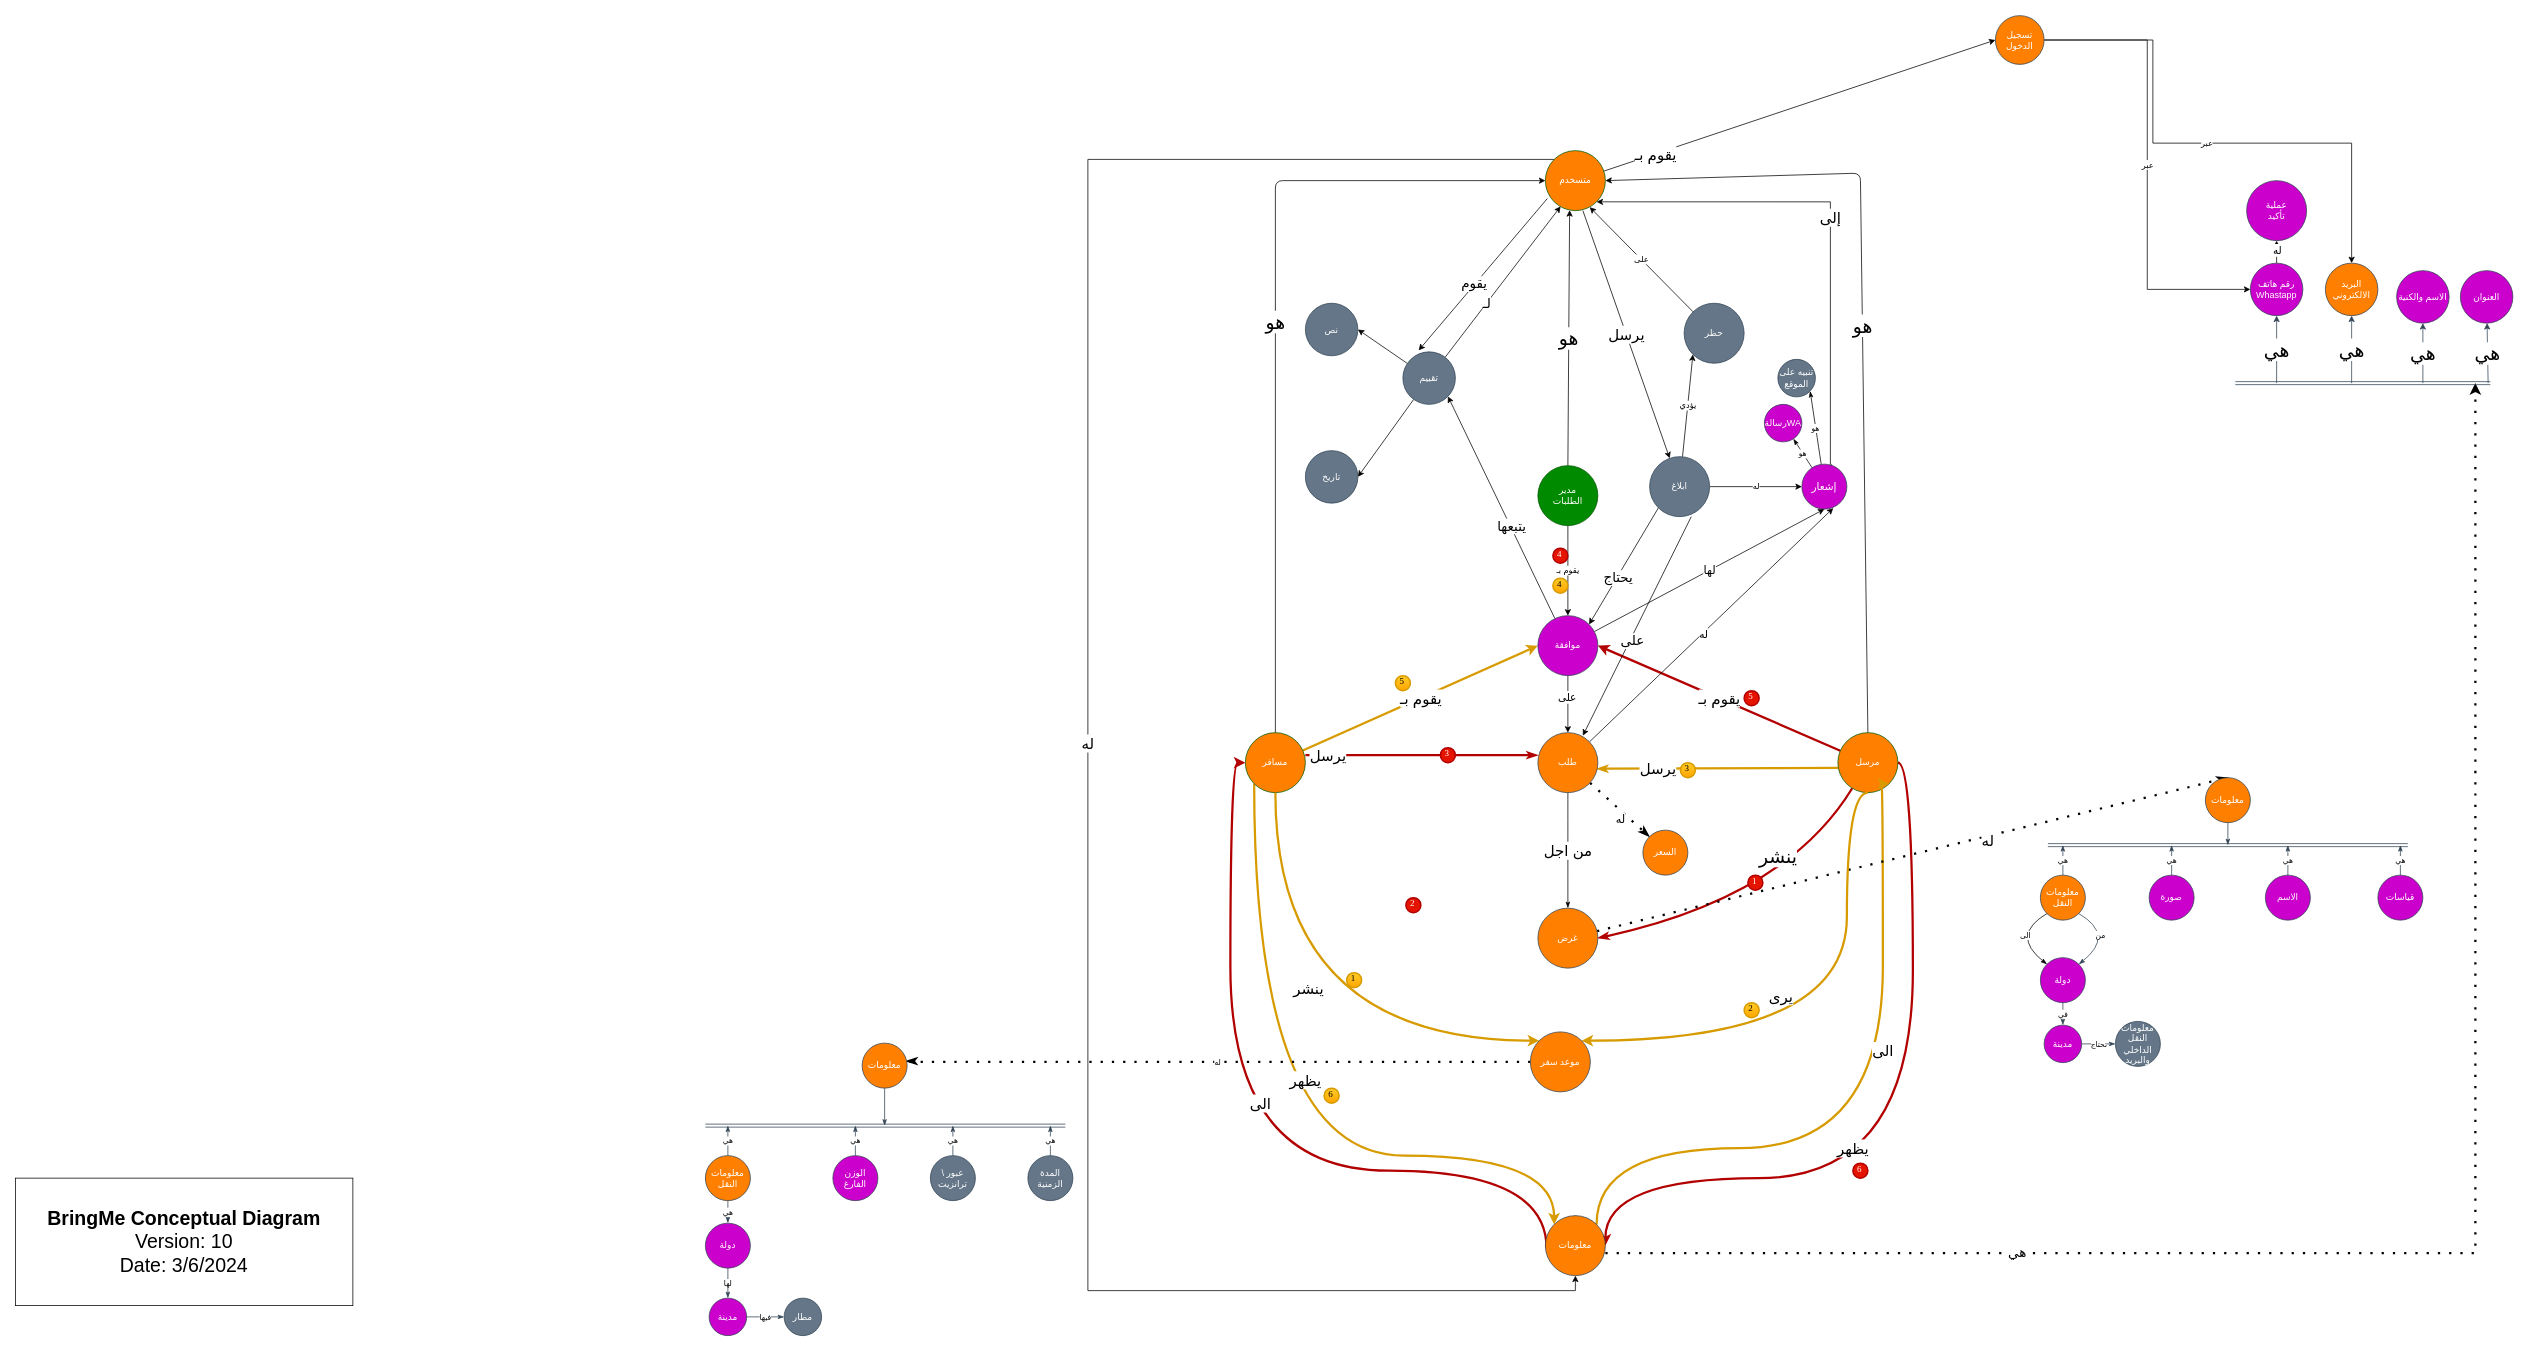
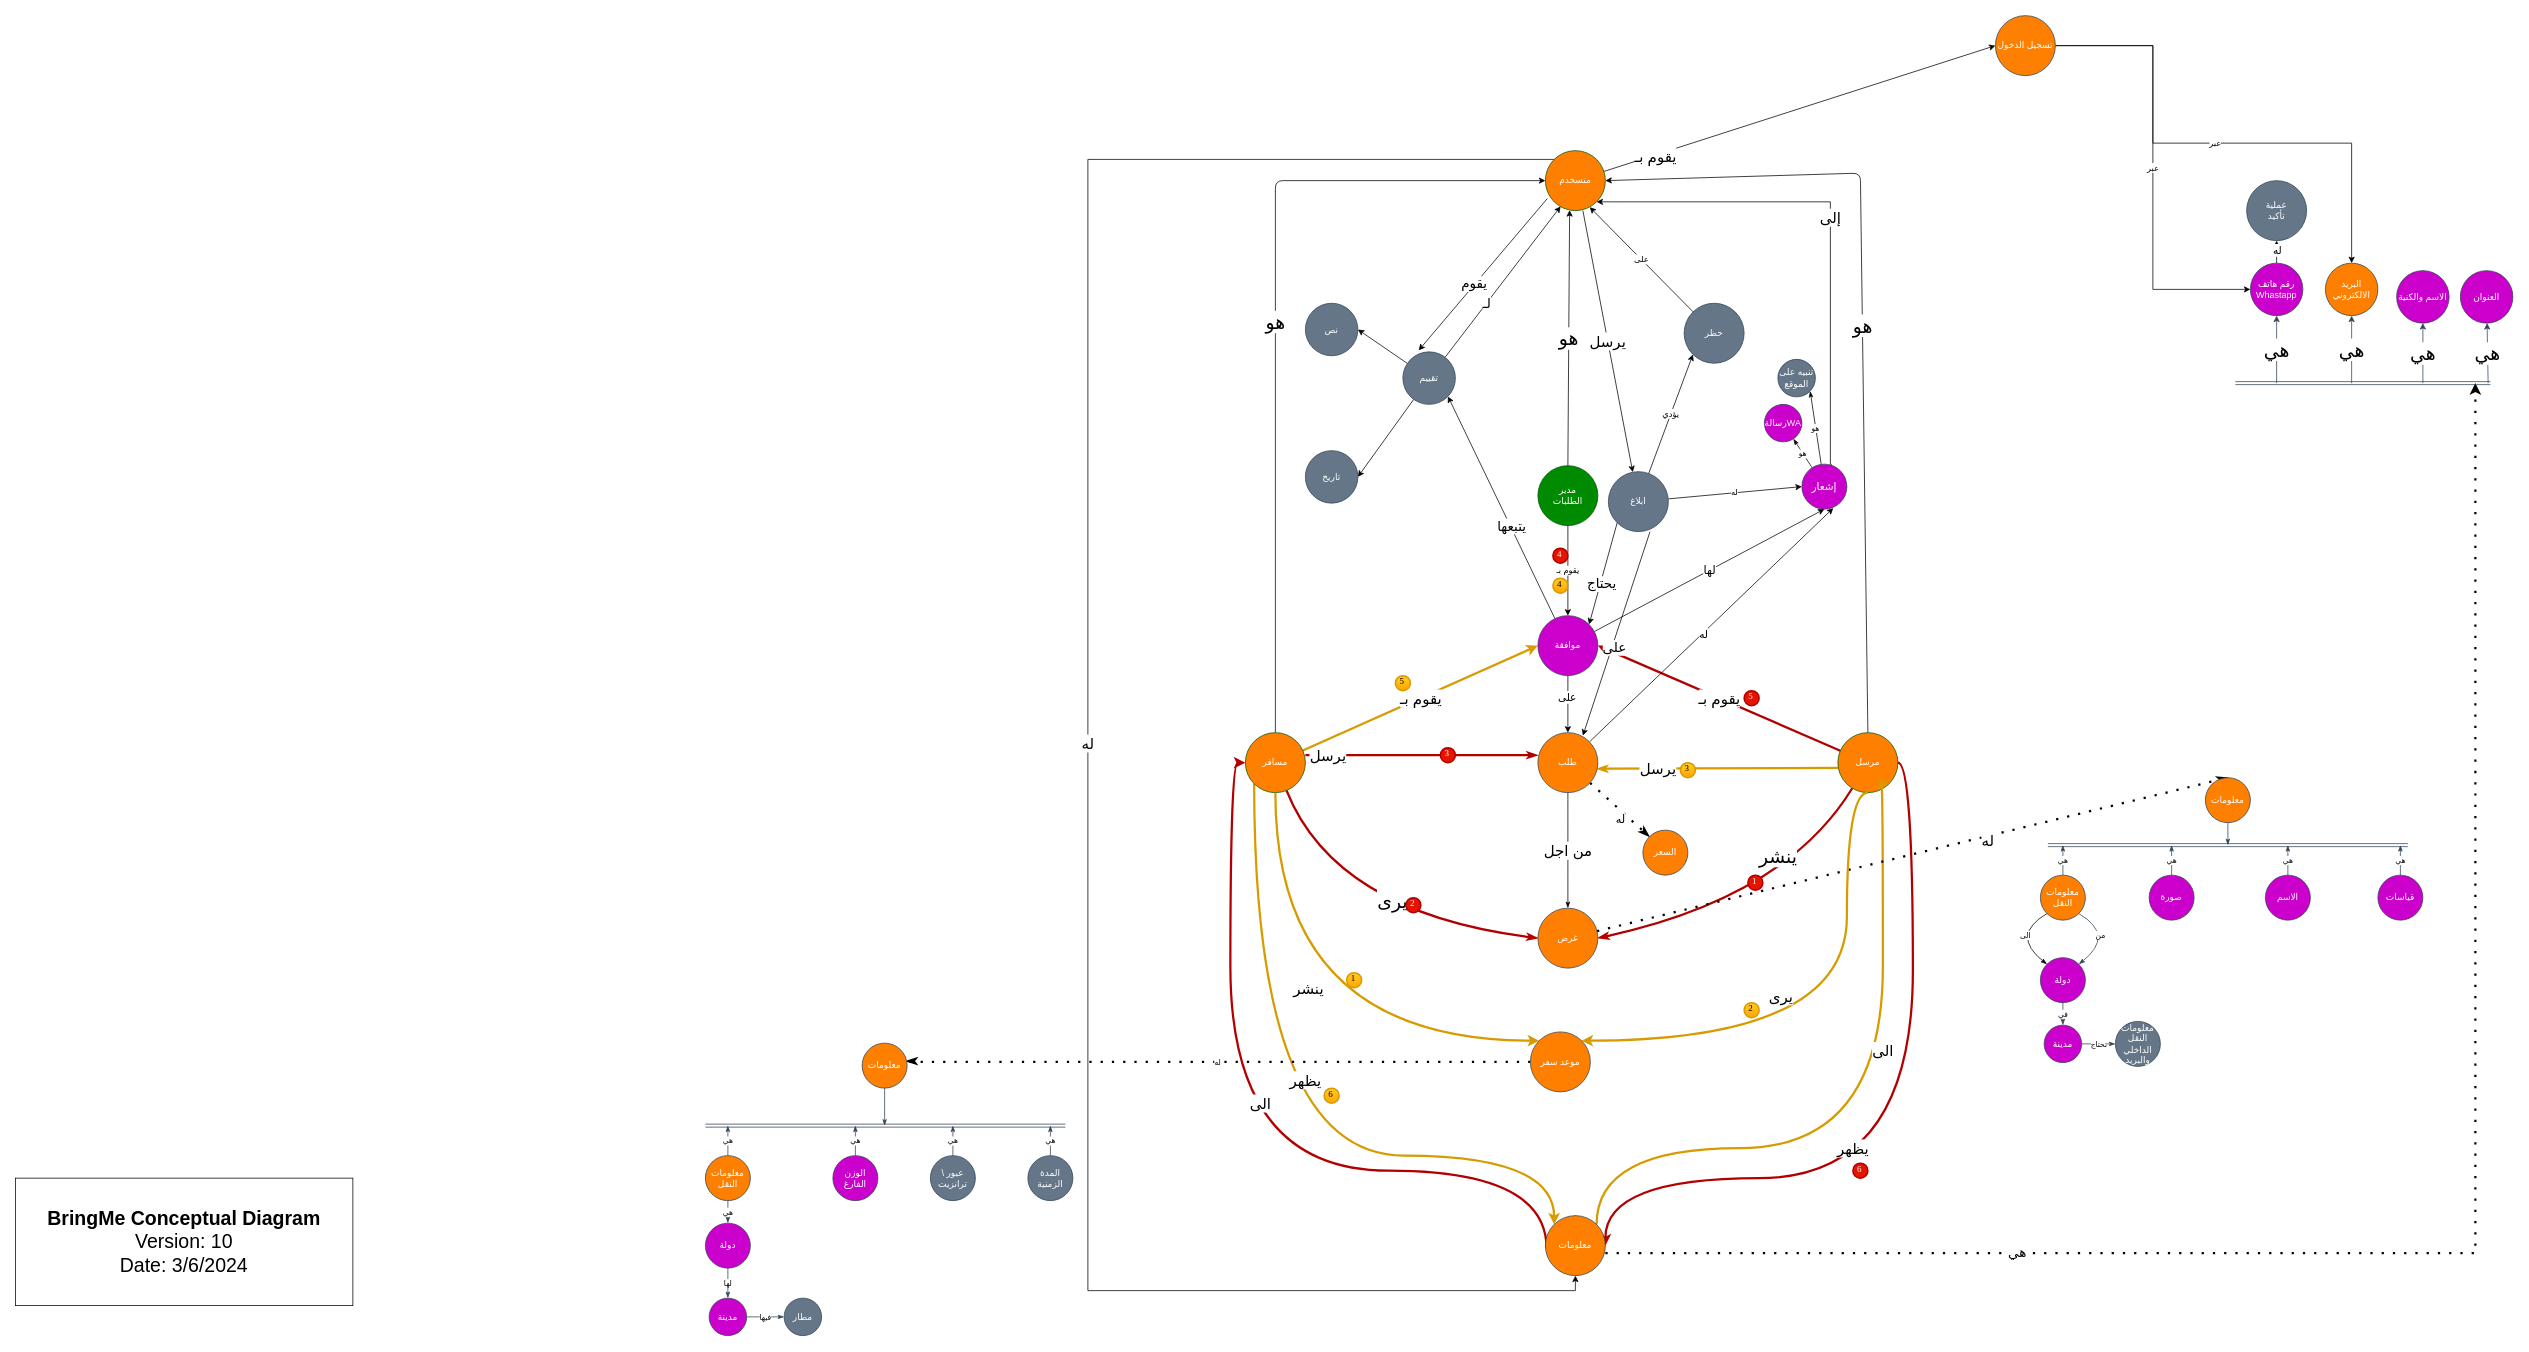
(2020, 40) -> (2025, 45)
(2277, 210) -> (2277, 210)
(1680, 486) -> (1638, 501)
none -> (1324, 848)
